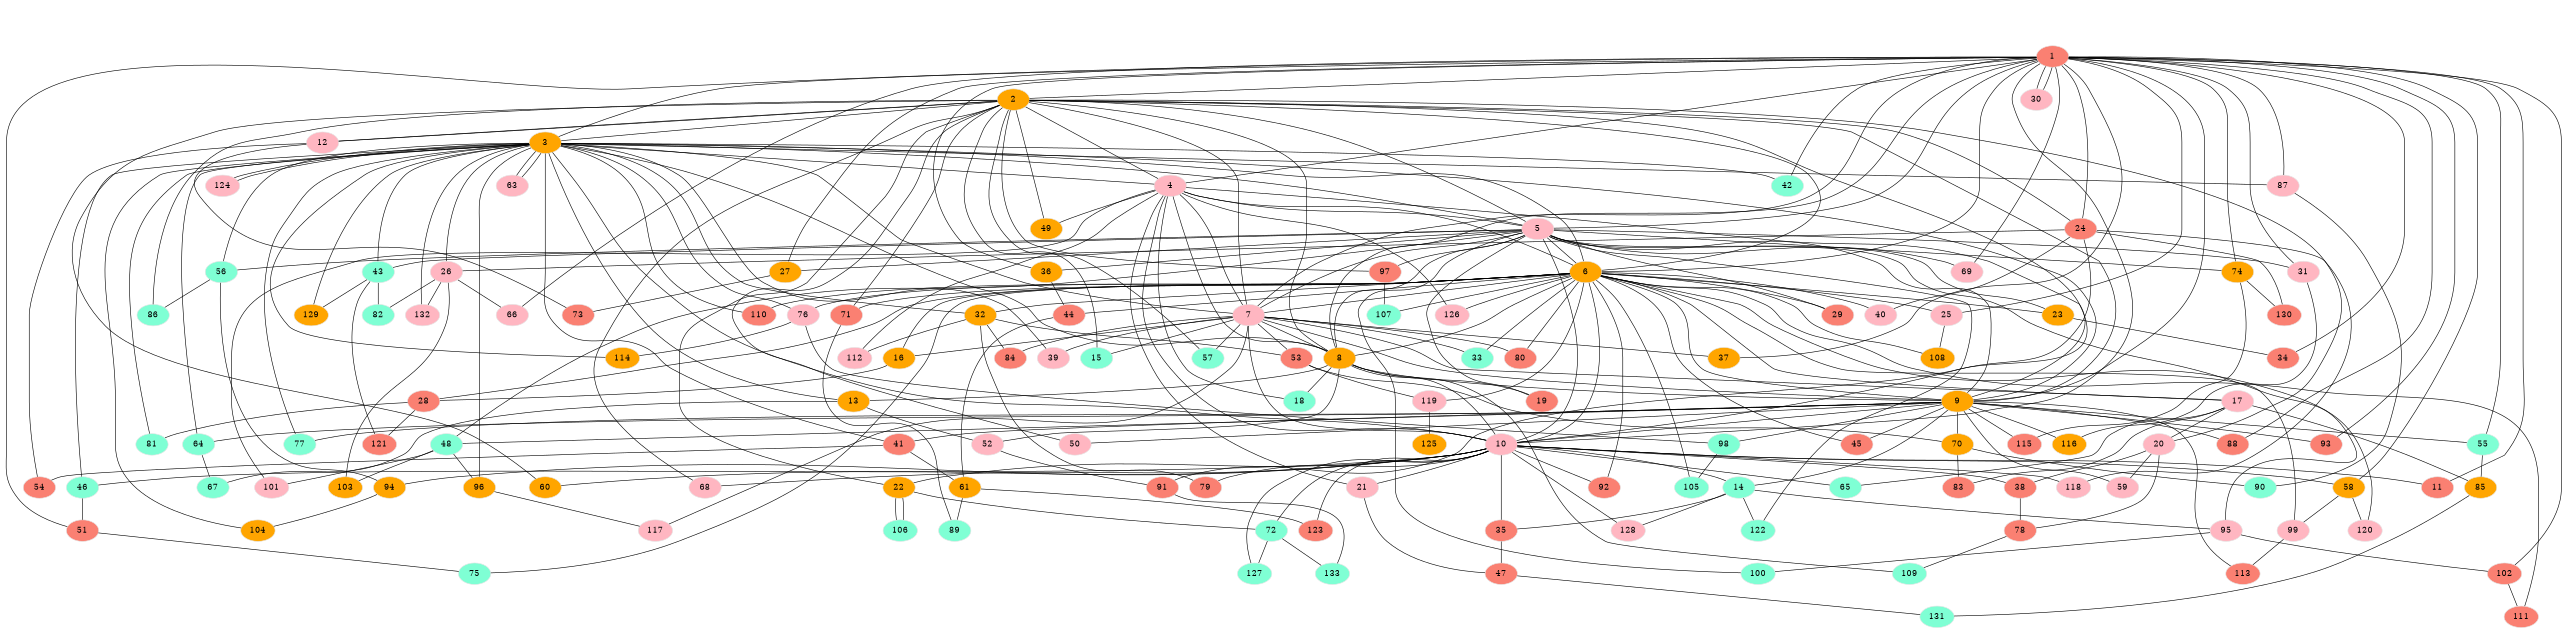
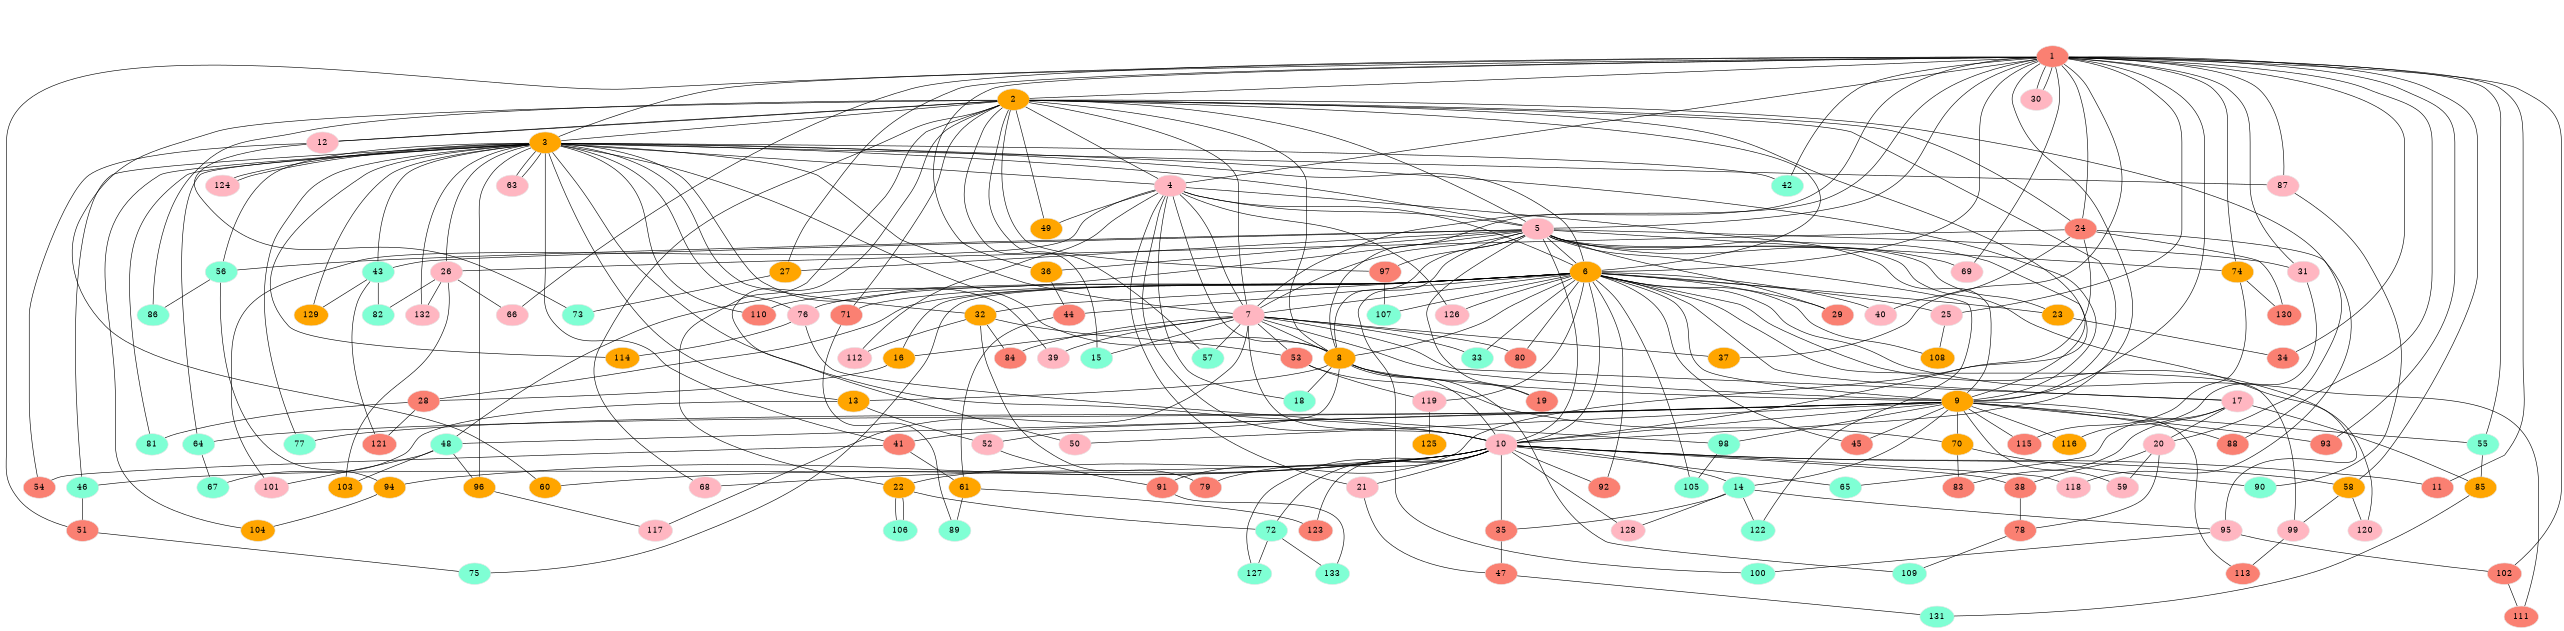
(578, 315) -> (578, 315)
